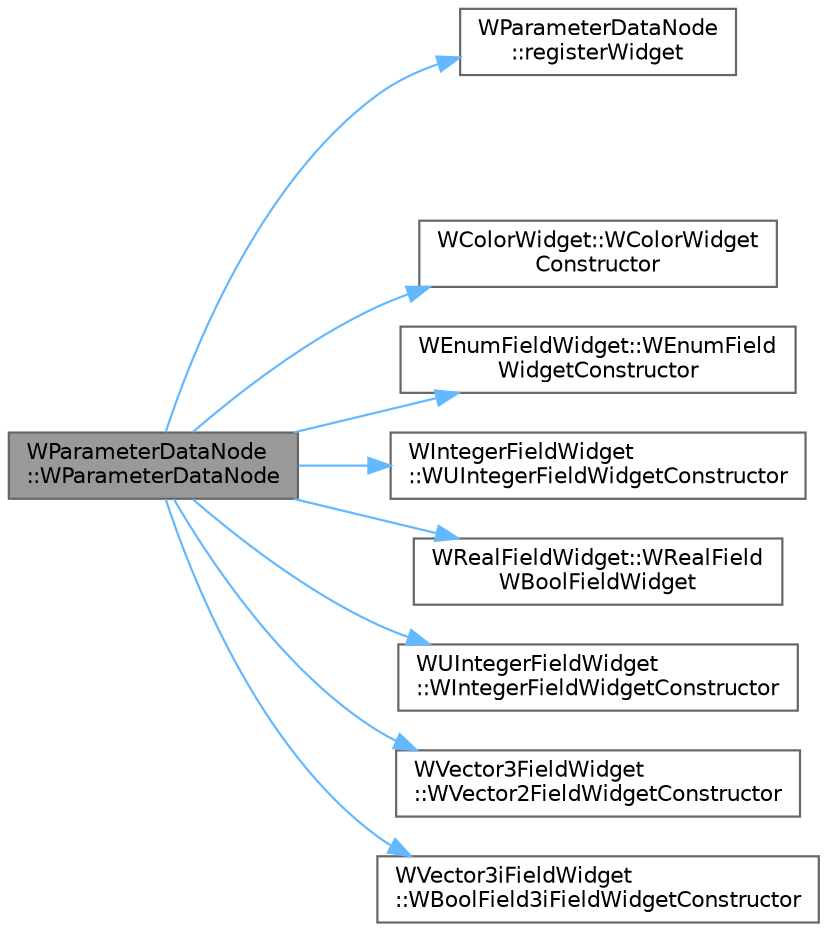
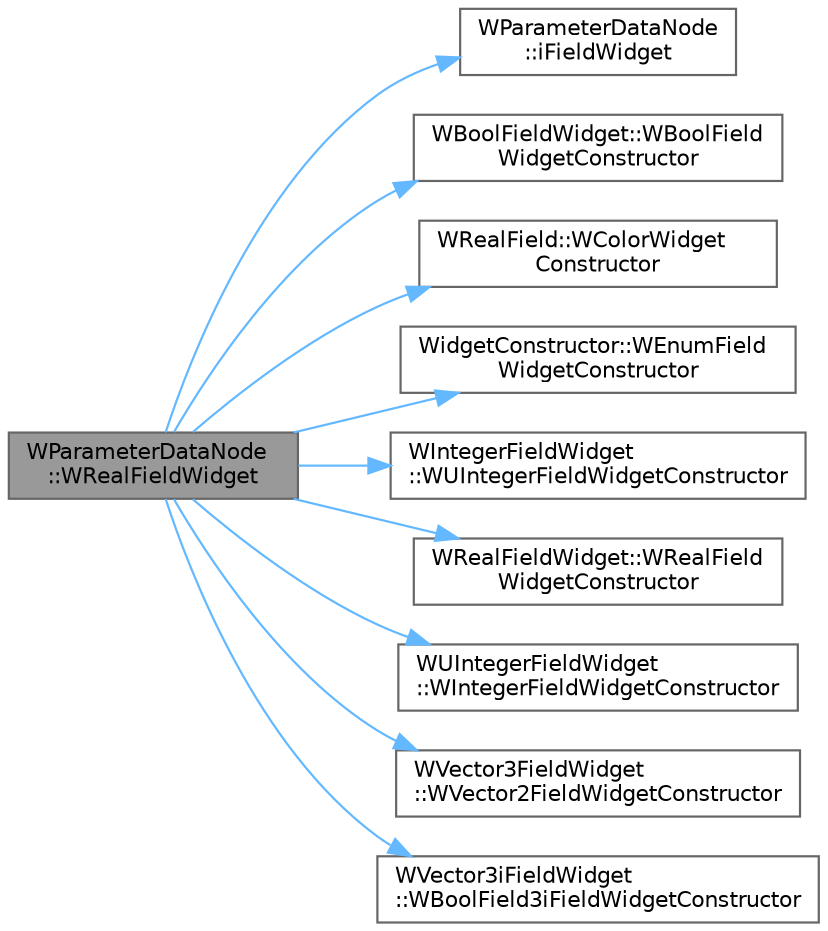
(598, 42) -> (598, 42)
none -> (598, 148)
(598, 254) -> (598, 254)
(598, 360) -> (598, 360)
(153, 466) -> (153, 466)
(598, 572) -> (598, 572)
